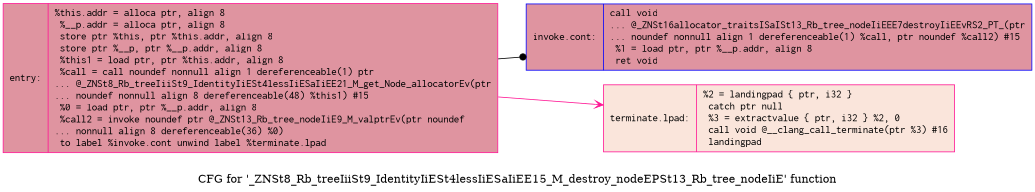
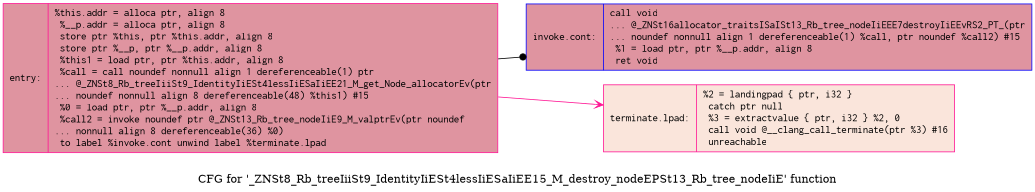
(732, 142) -> (735, 142)
